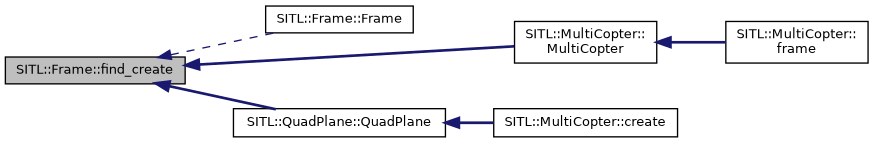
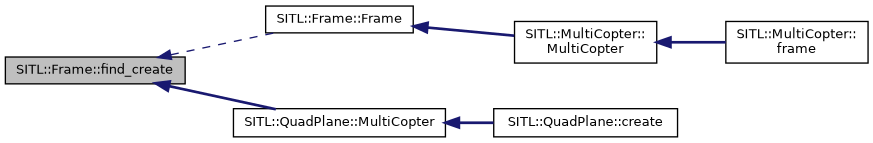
(357, 55) -> (471, 32)
(339, 123) -> (339, 123)
(586, 123) -> (586, 123)
